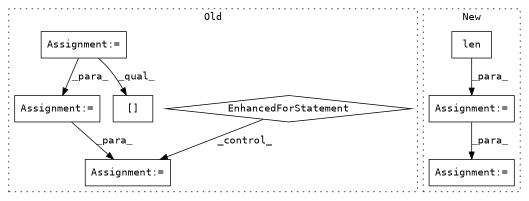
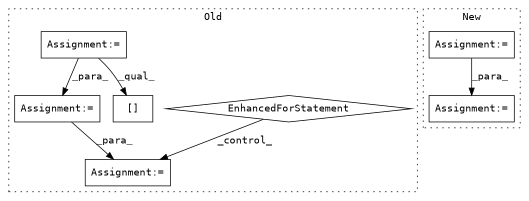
(472, 45) -> none
